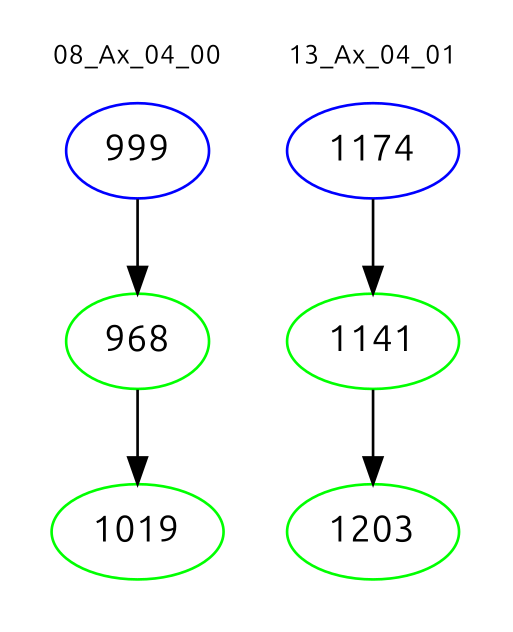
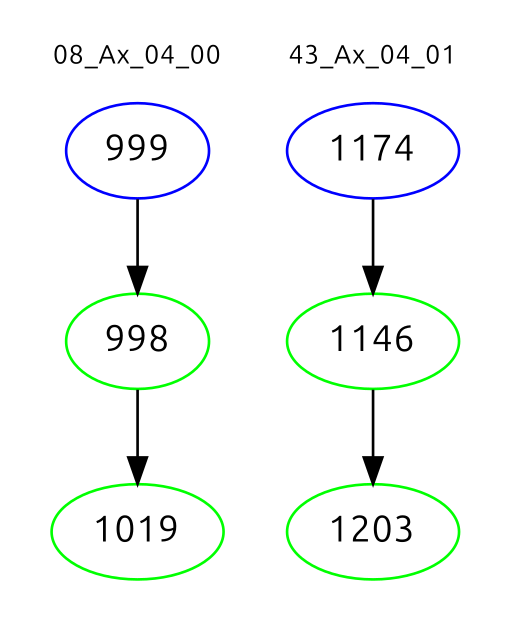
(373, 57) -> (373, 57)
(138, 341) -> (138, 341)
(373, 341) -> (373, 341)
